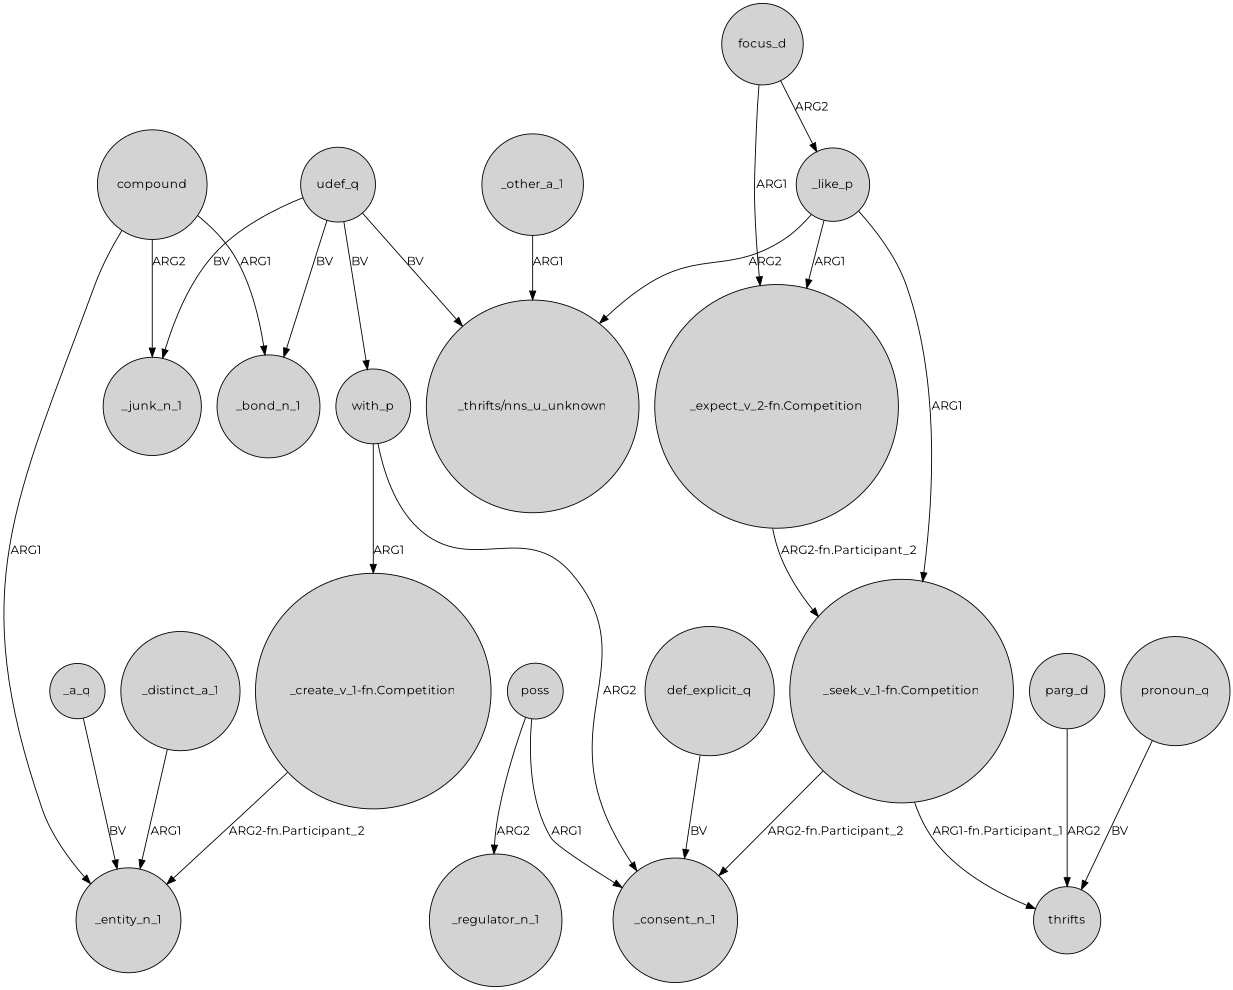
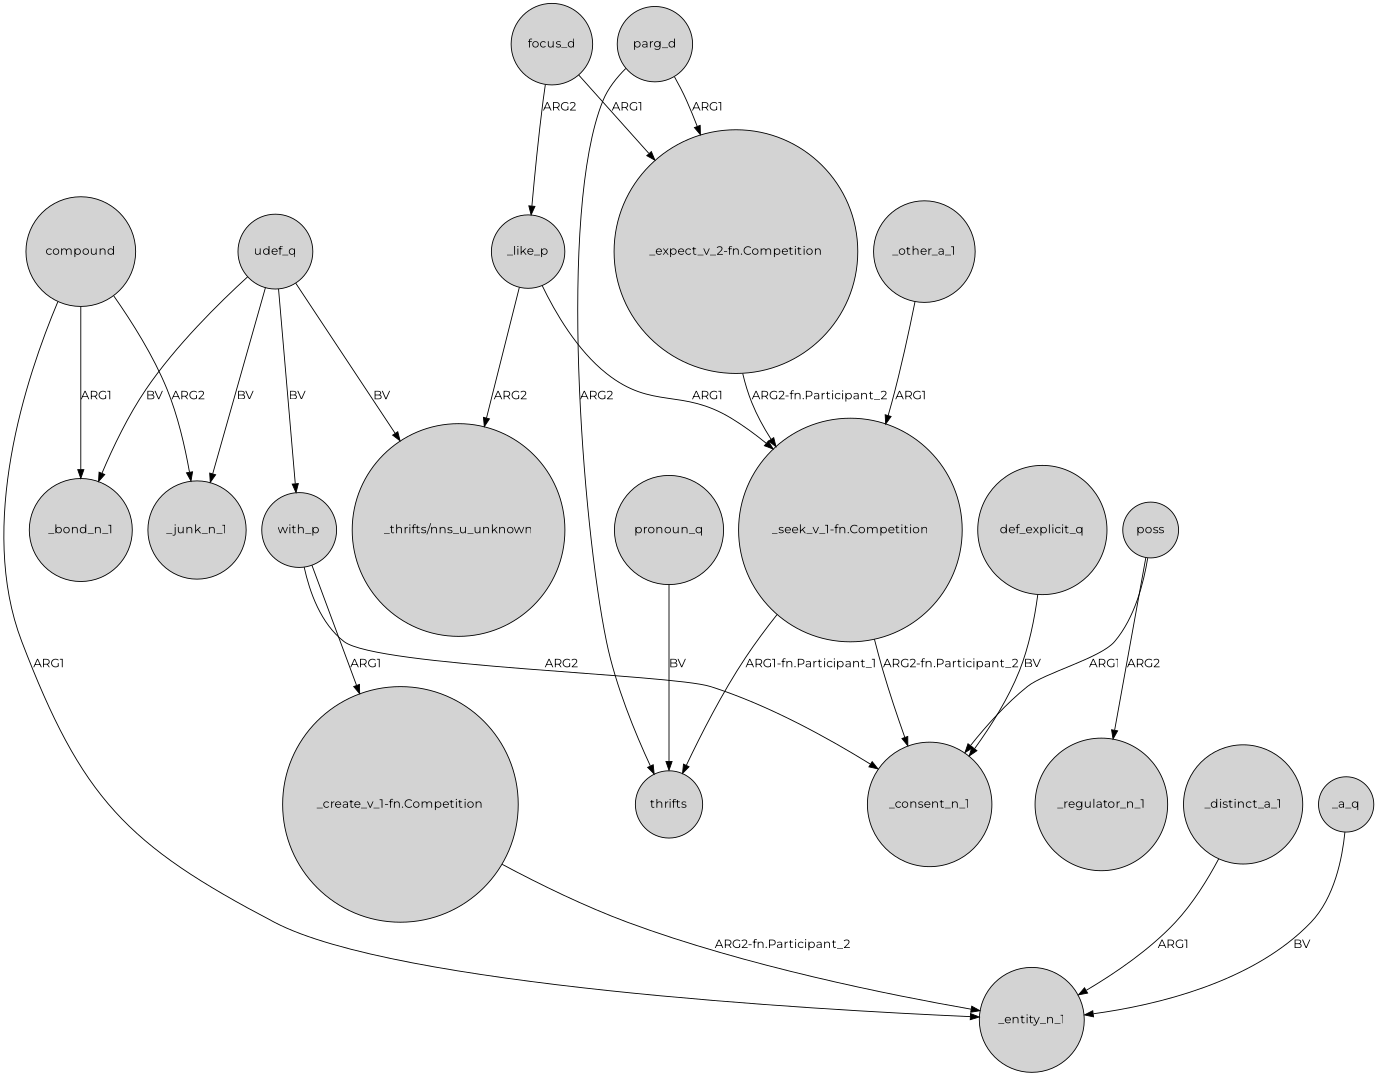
(816, 250) -> (687, 101)
(533, 263) -> (903, 359)
